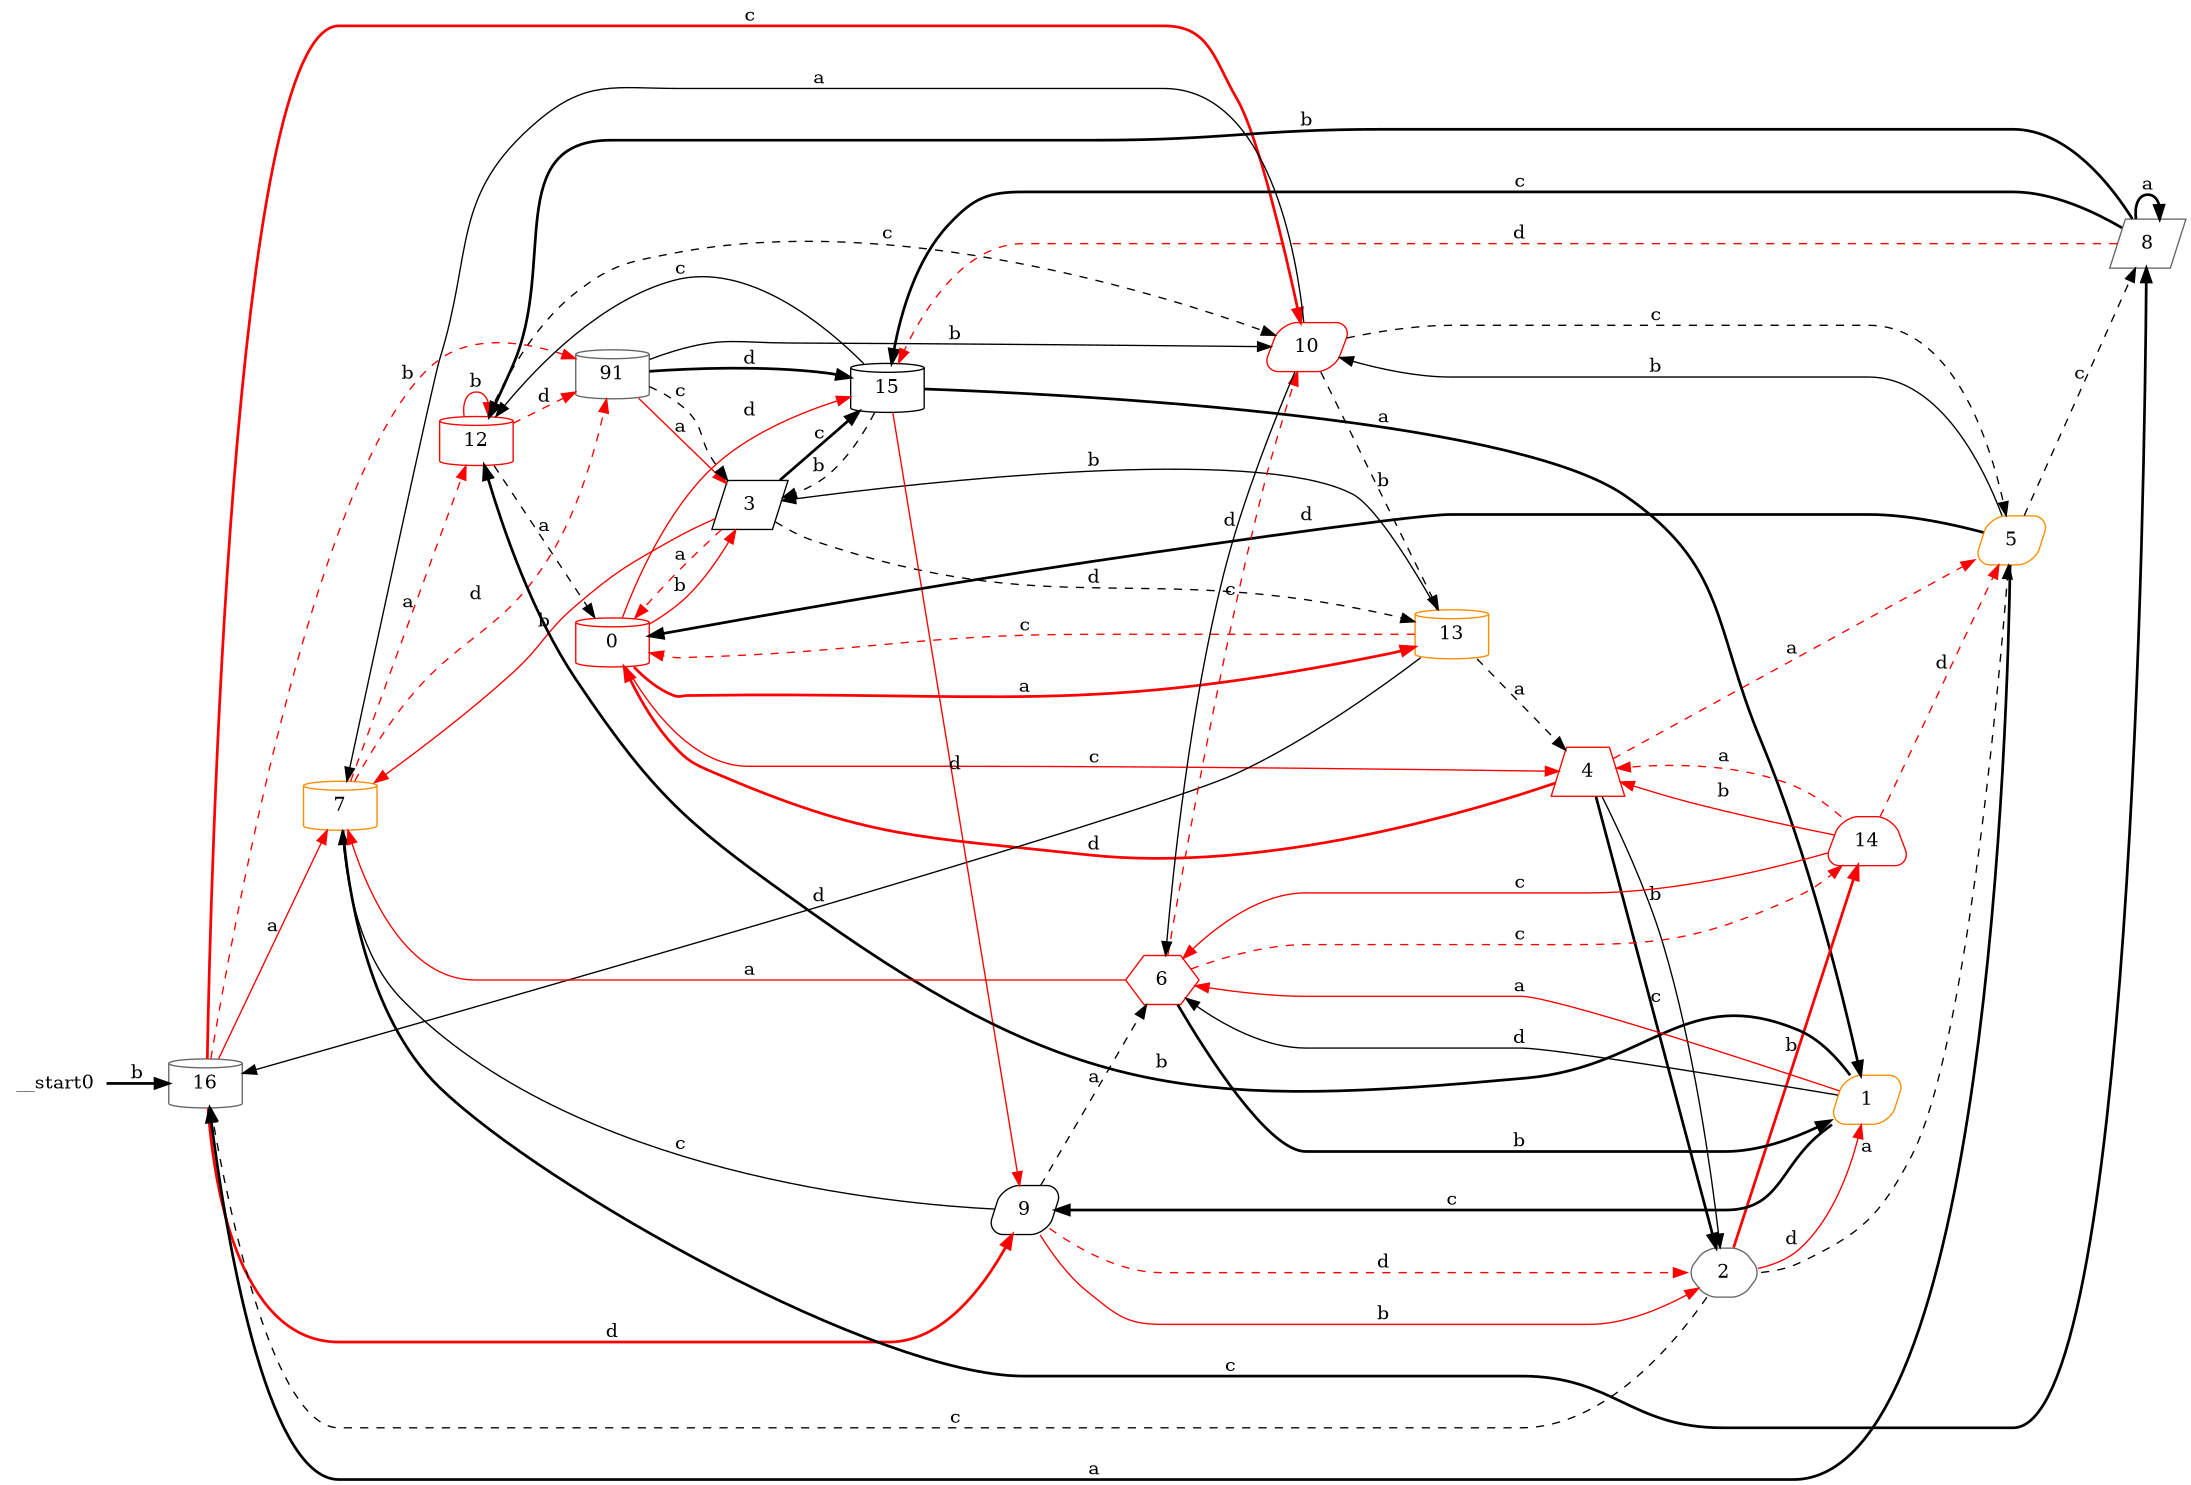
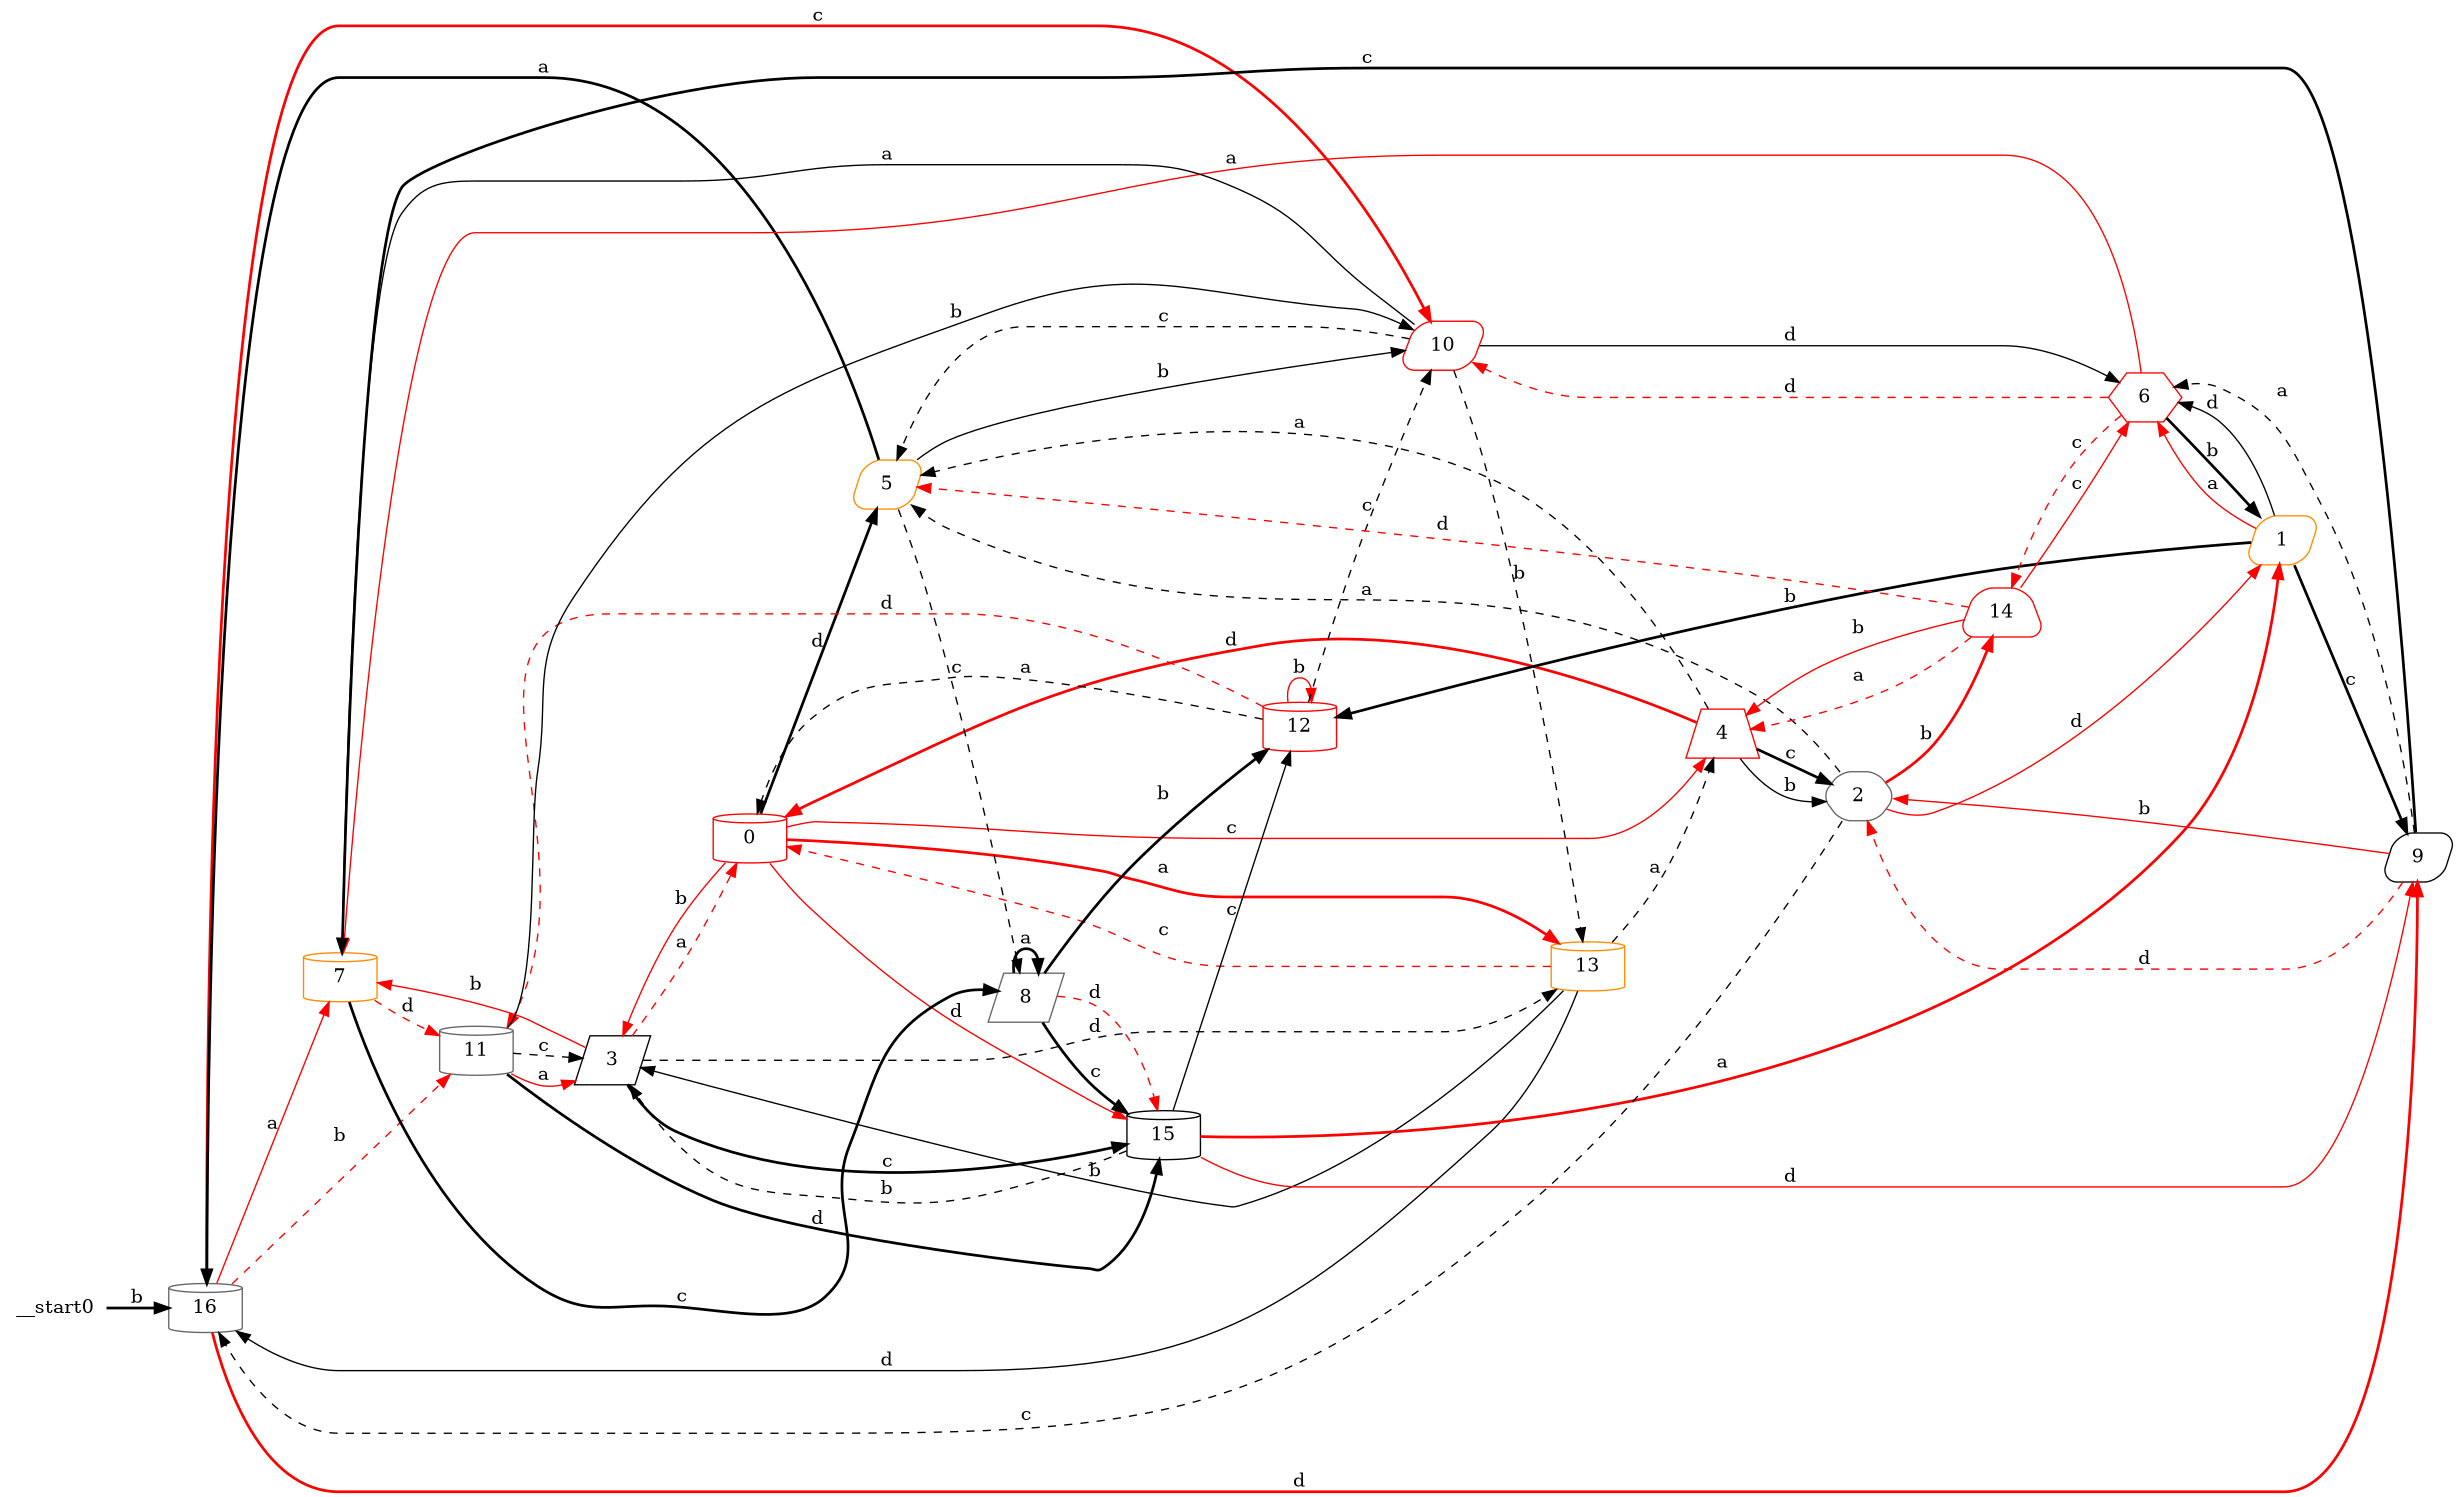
(612, 374) -> (476, 1051)
(1584, 476) -> (1854, 1037)
(1320, 529) -> (816, 668)
(1230, 590) -> (1791, 387)
(406, 630) -> none
(1788, 663) -> (1374, 445)
(600, 1126) -> (1349, 68)
